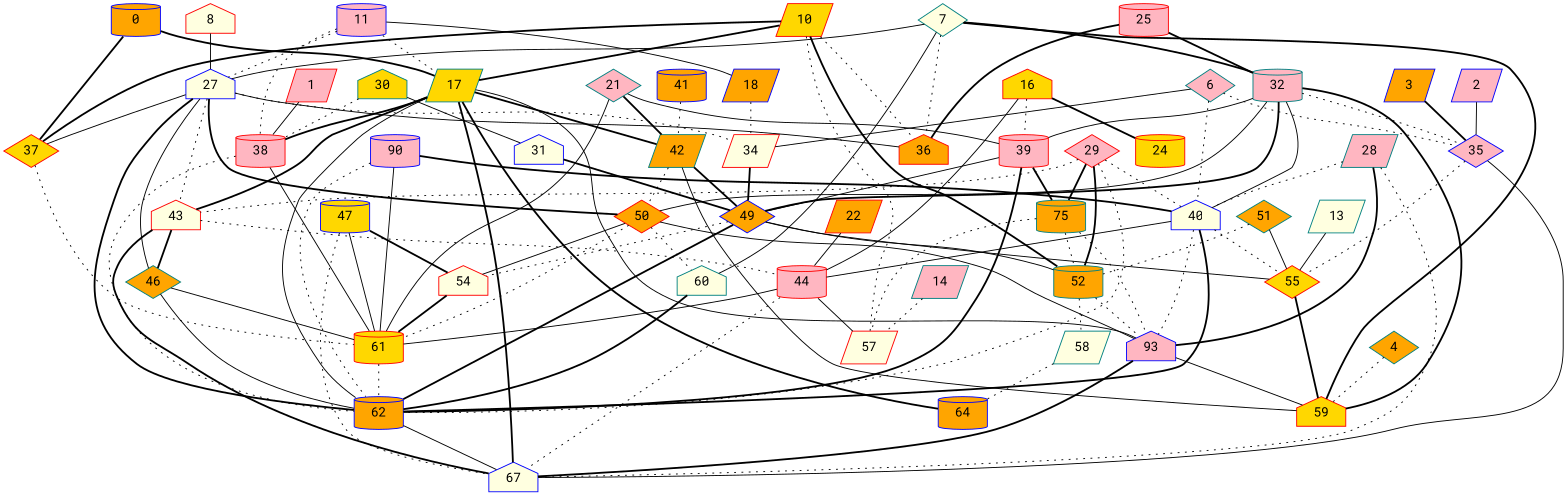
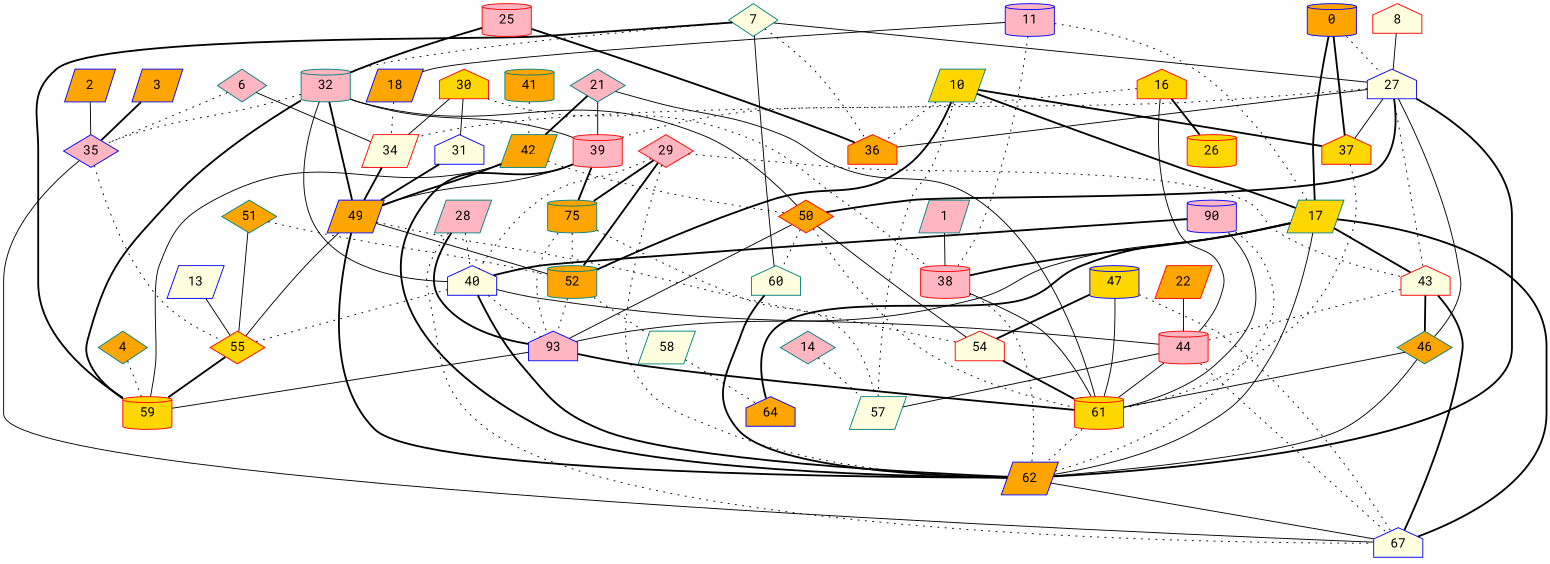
(804, 20) -> (957, 86)
(1132, 44) -> (521, 43)
(274, 58) -> (1364, 55)
(311, 86) -> (944, 217)
(382, 86) -> (464, 86)
(682, 86) -> (529, 86)
(1477, 86) -> (90, 86)
none -> (424, 121)
(611, 131) -> none
(31, 151) -> (1346, 151)
(1160, 151) -> (1212, 151)
(1203, 151) -> none
(747, 217) -> (356, 217)
(1337, 217) -> (196, 282)
(940, 282) -> (808, 348)
(869, 348) -> (878, 413)
(379, 413) -> (1030, 479)
(963, 413) -> (771, 413)
(1321, 413) -> (147, 413)
(844, 453) -> (825, 386)
